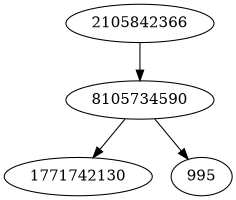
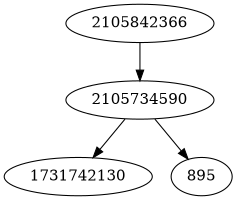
(140, 100) -> (140, 100)
(78, 177) -> (78, 177)
(202, 177) -> (202, 177)
